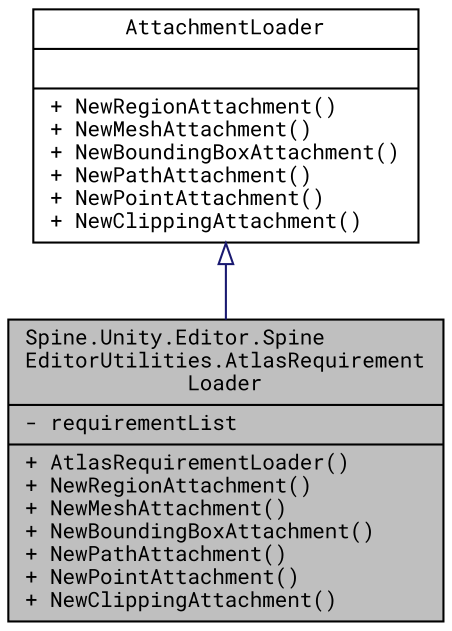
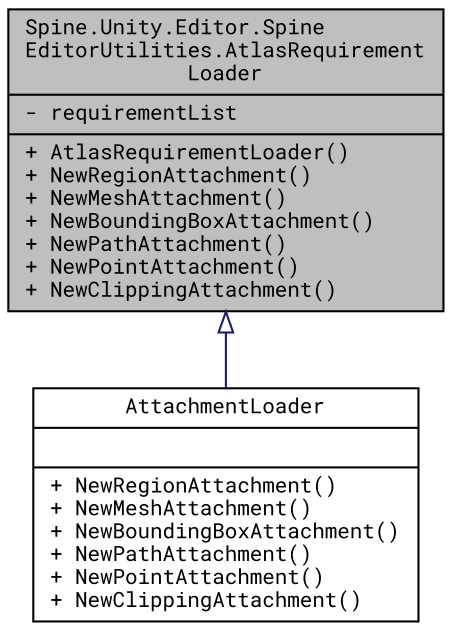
(226, 292) -> (226, 360)
